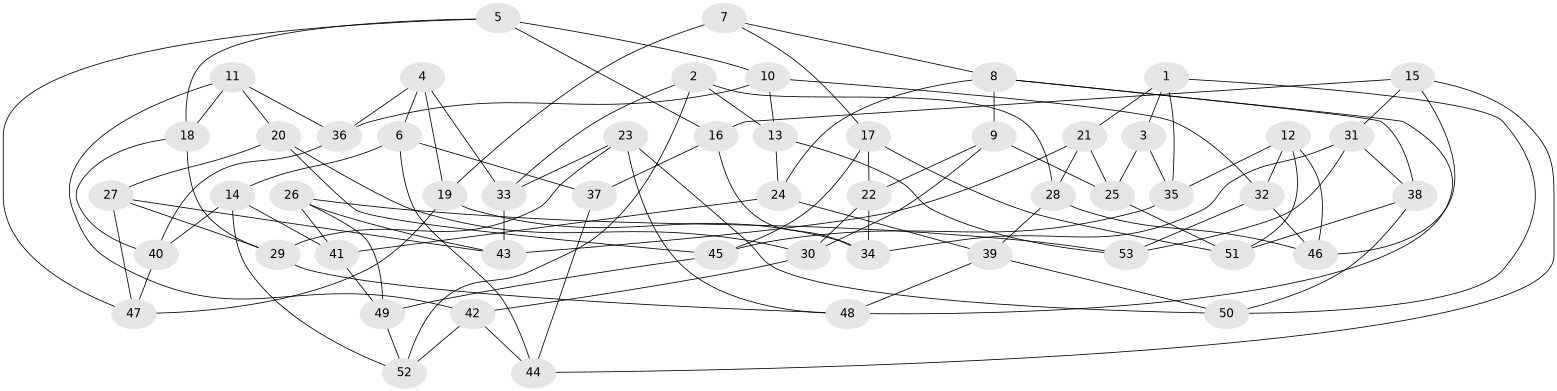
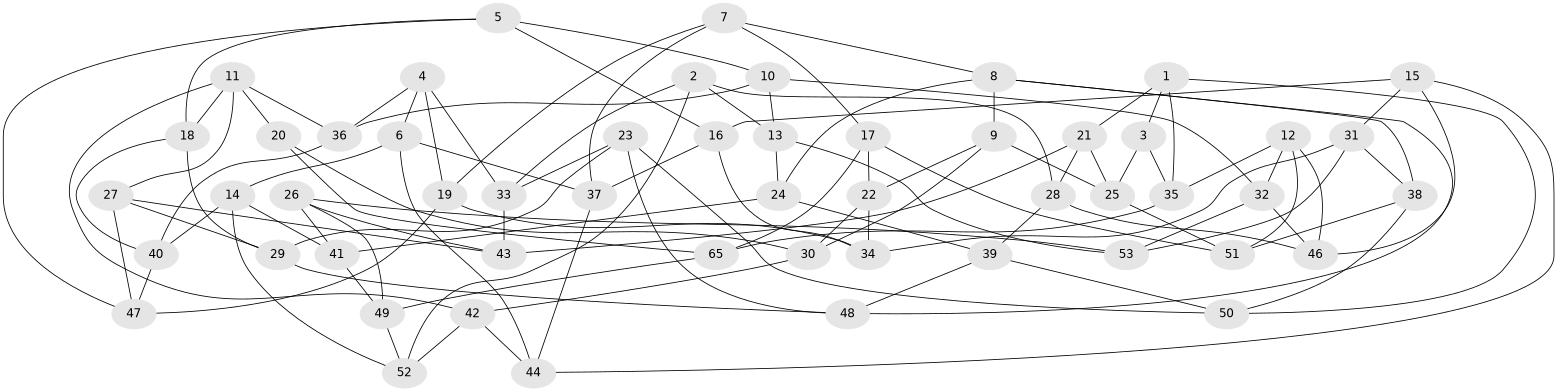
none -> (618, 90)
(195, 166) -> (205, 163)
(716, 255) -> (716, 255)
